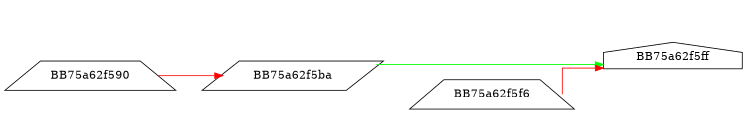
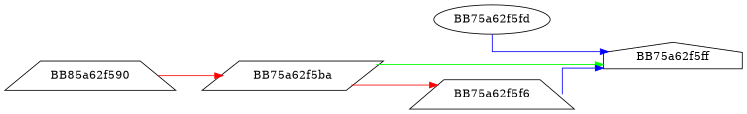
none -> (492, 20)
(562, 71) -> (562, 71)
(90, 76) -> (90, 76)
none -> (390, 85)
